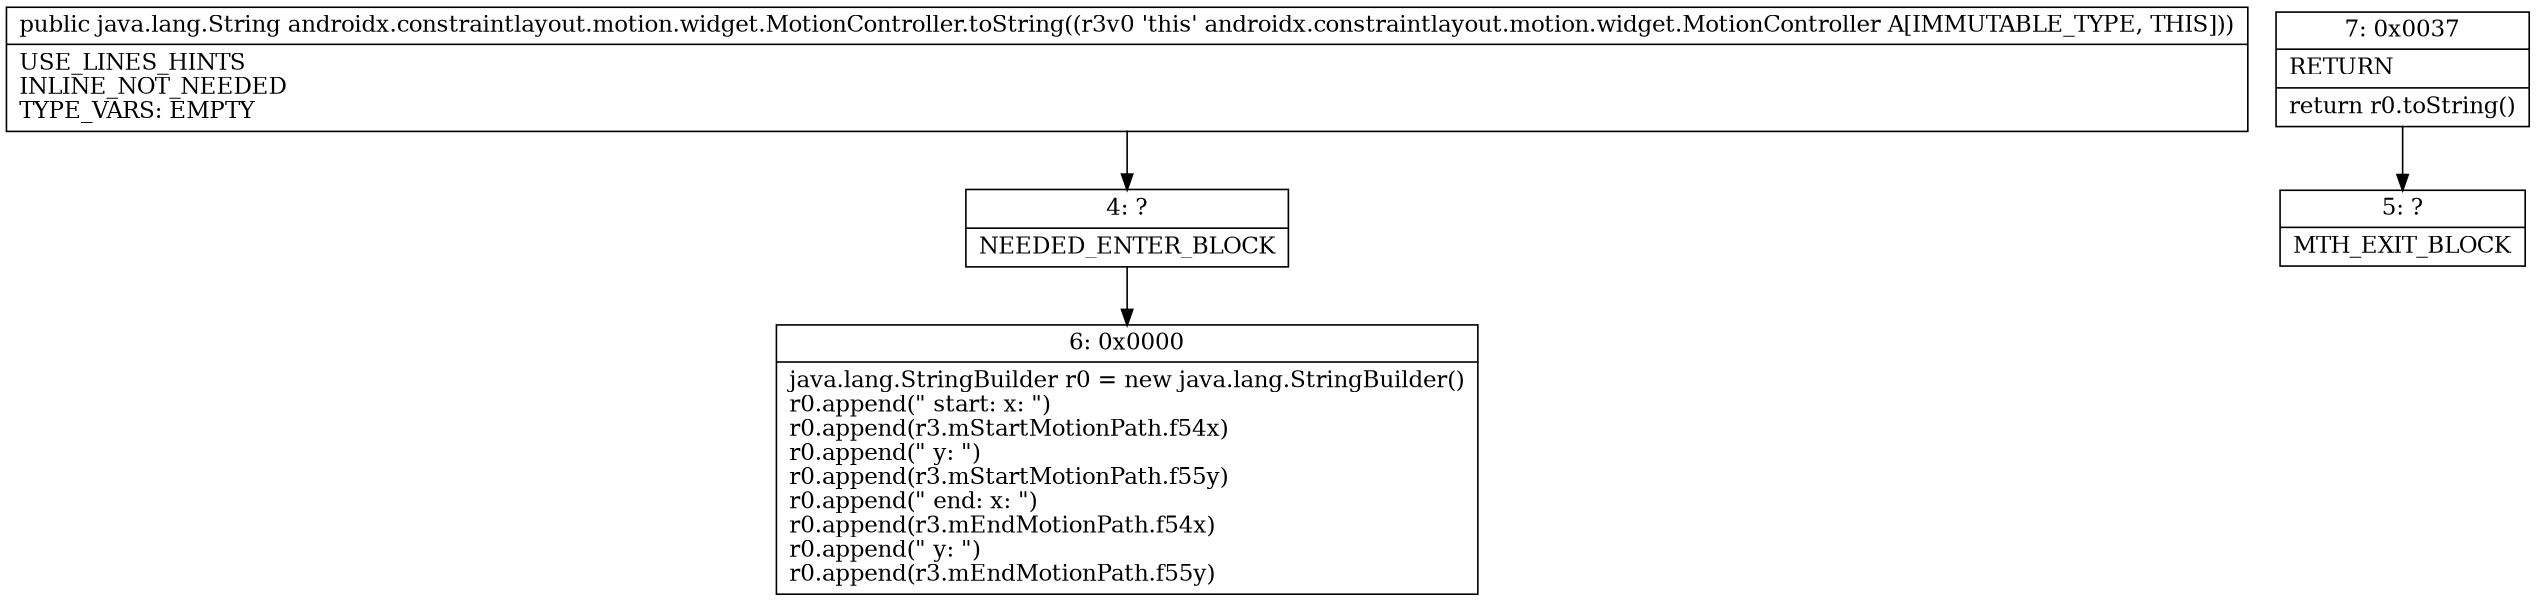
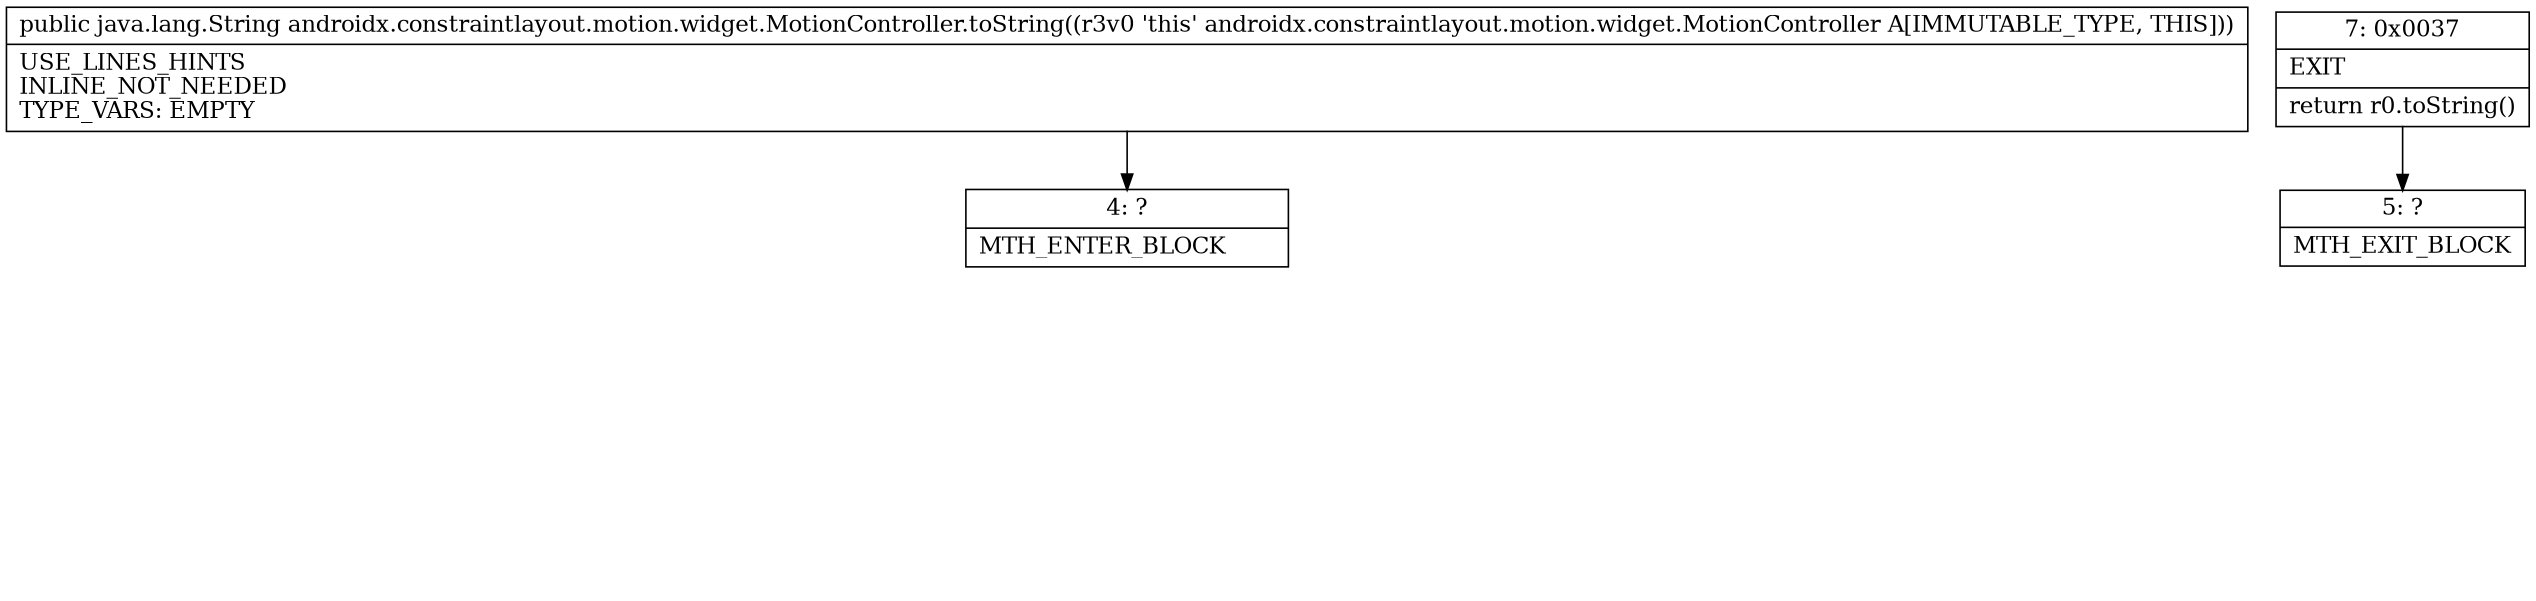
(2341, 68) -> (2317, 68)
(1127, 247) -> (1103, 247)
(1127, 460) -> none
